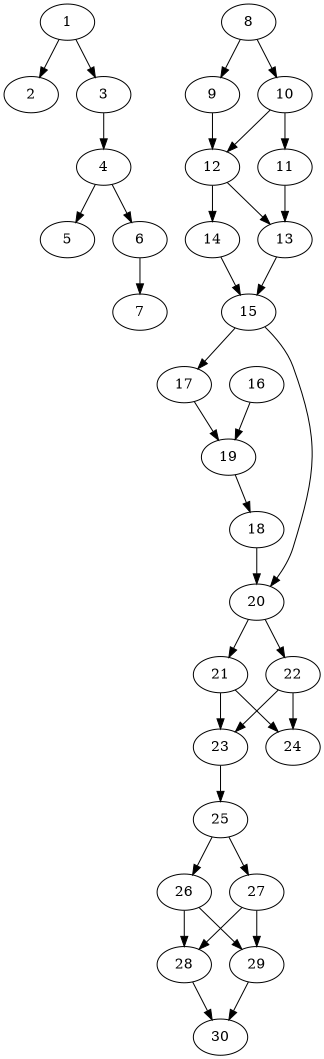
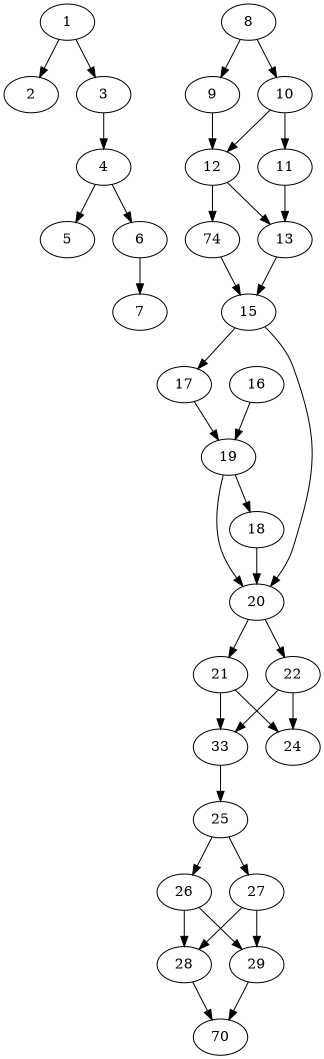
(212, 240) -> (212, 240)
none -> (217, 528)
(221, 747) -> (221, 747)
(221, 1037) -> (221, 1037)
